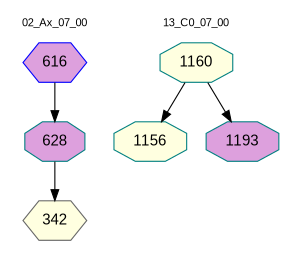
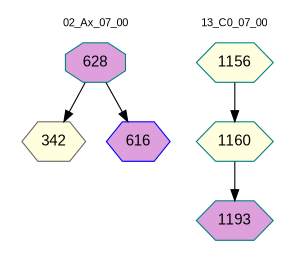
(196, 63) -> (235, 142)
(55, 97) -> (114, 97)
(176, 97) -> (235, 97)
(150, 142) -> (235, 63)
(242, 142) -> (235, 221)
